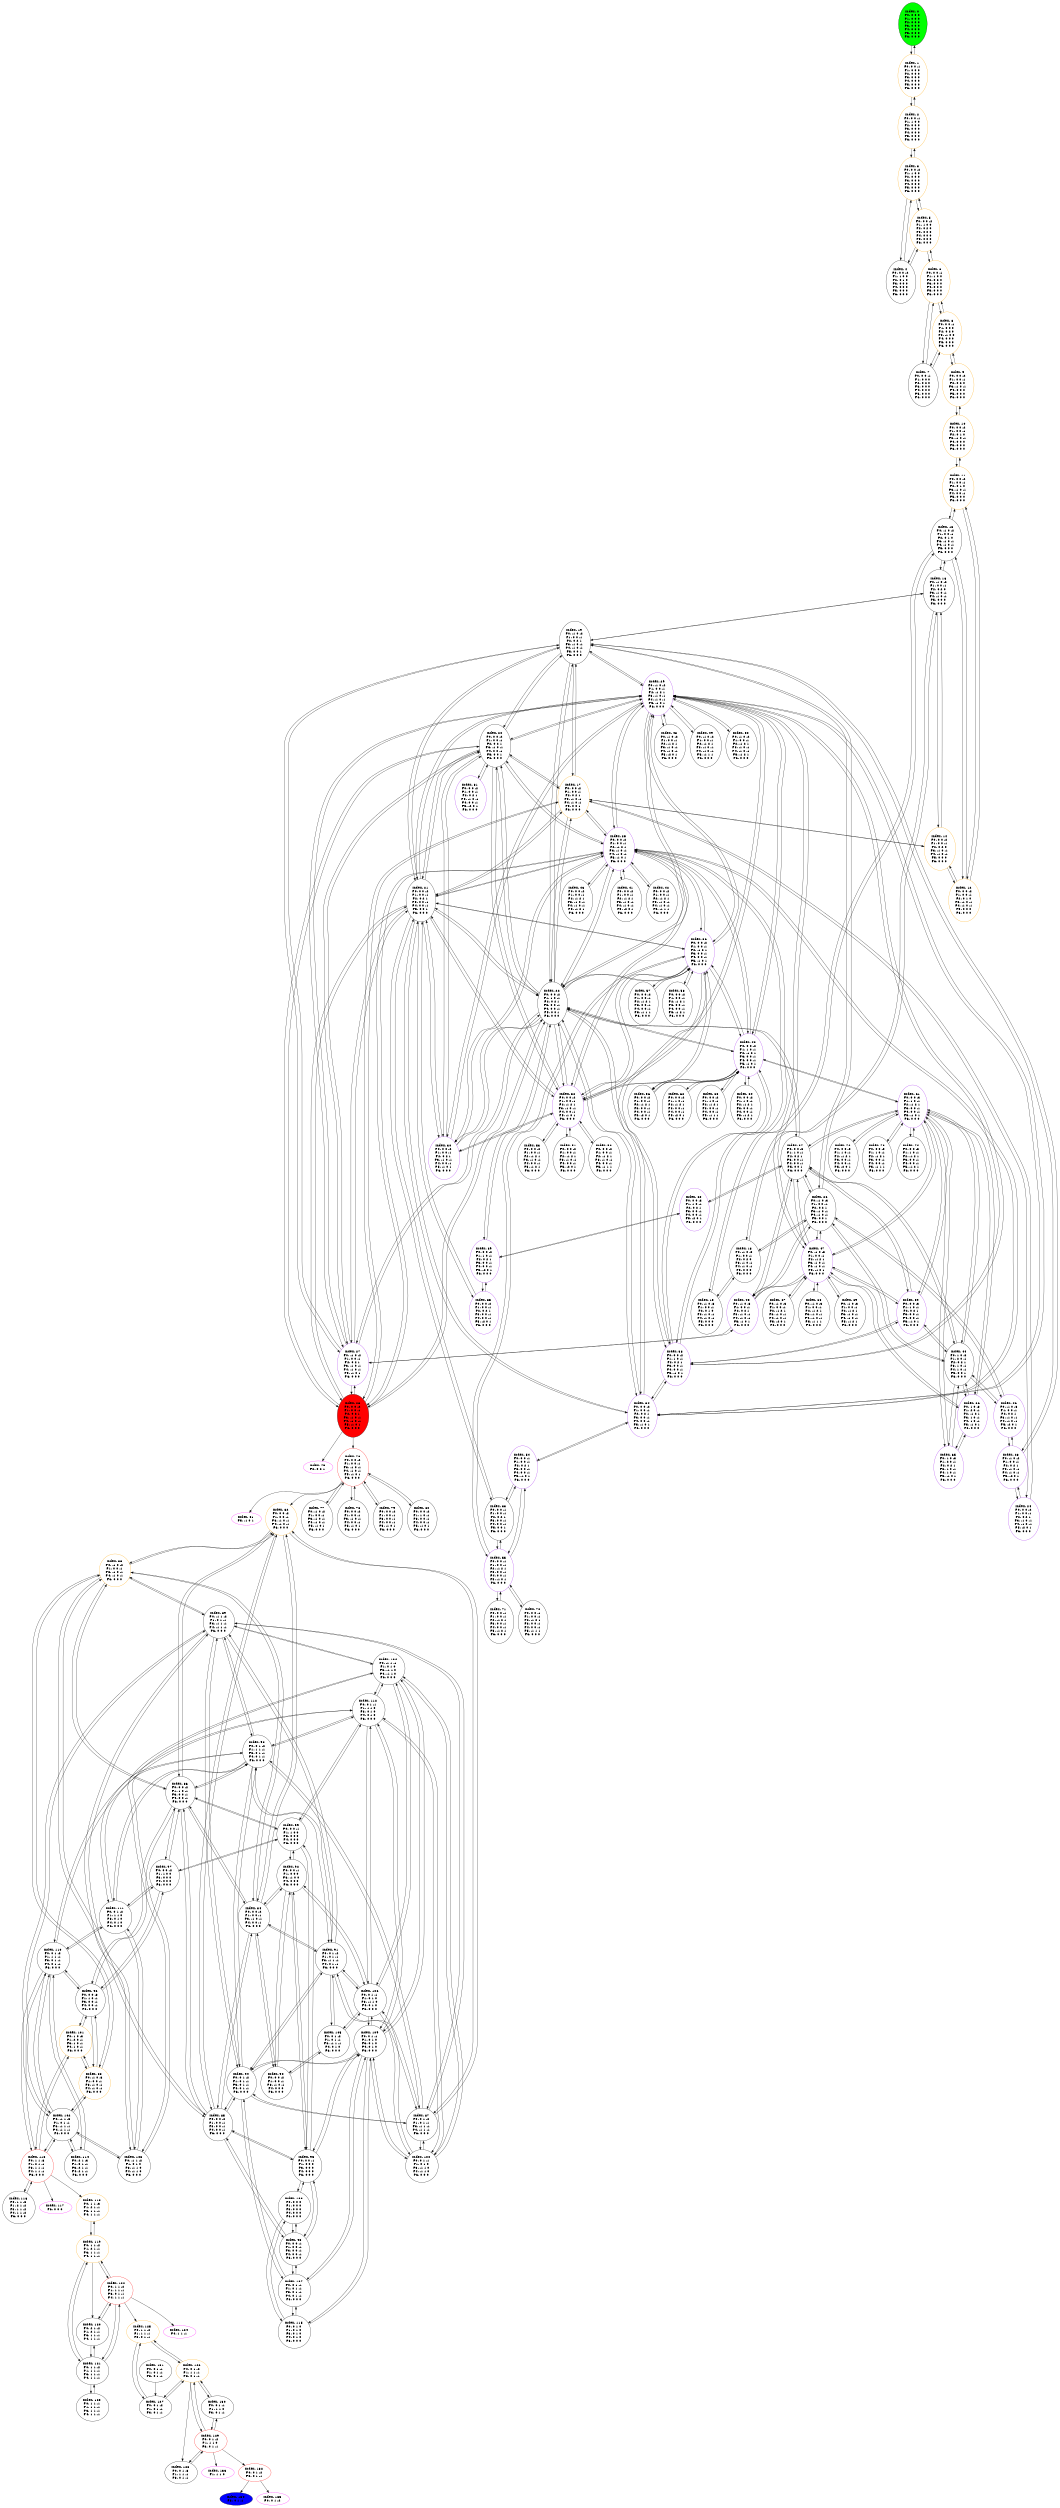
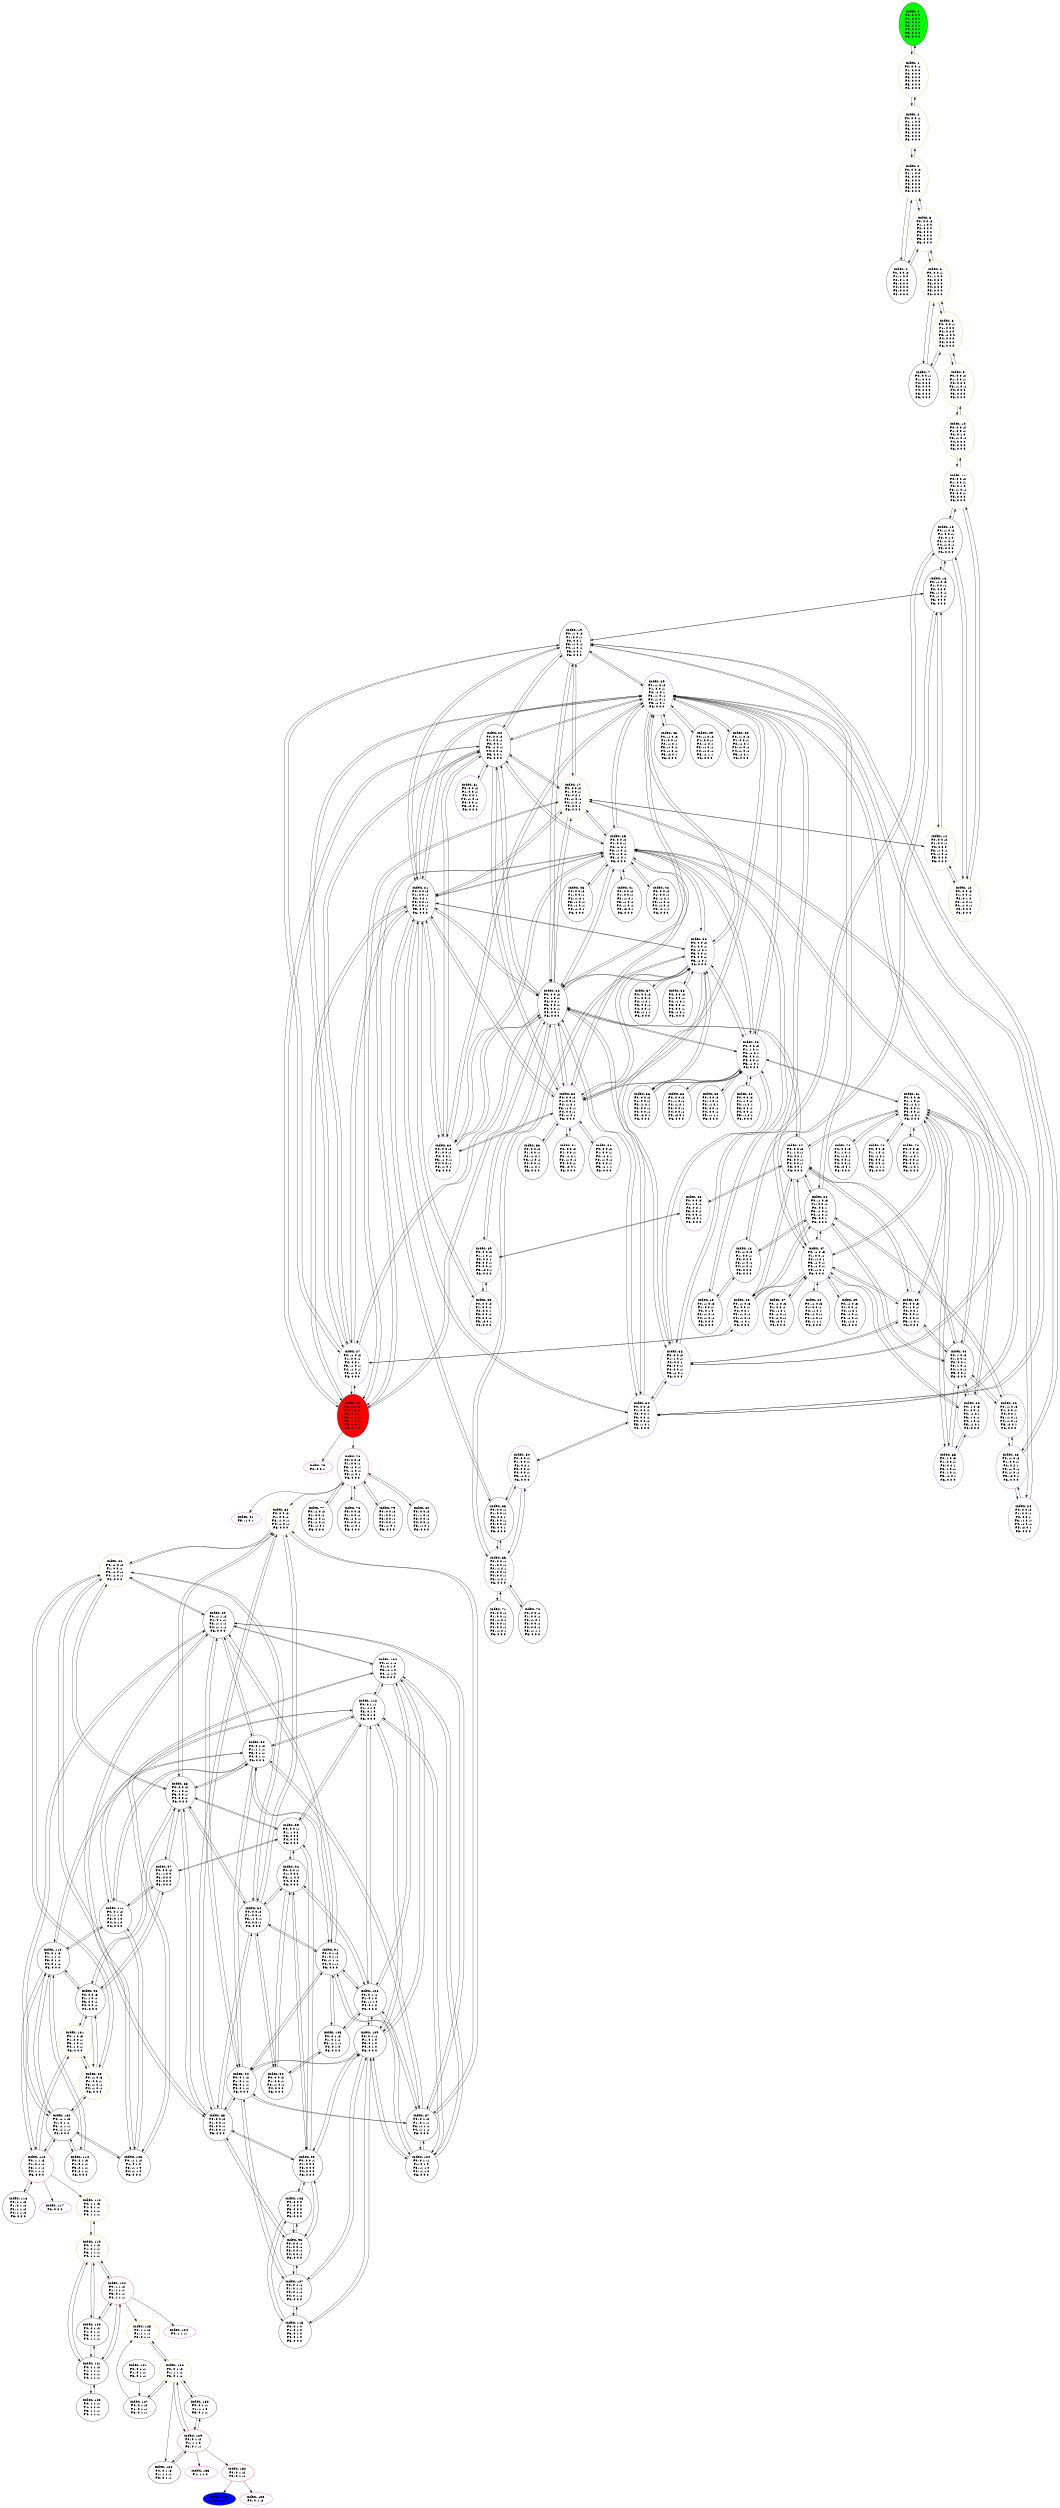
none -> (94, 2292)
(132, 2371) -> none
